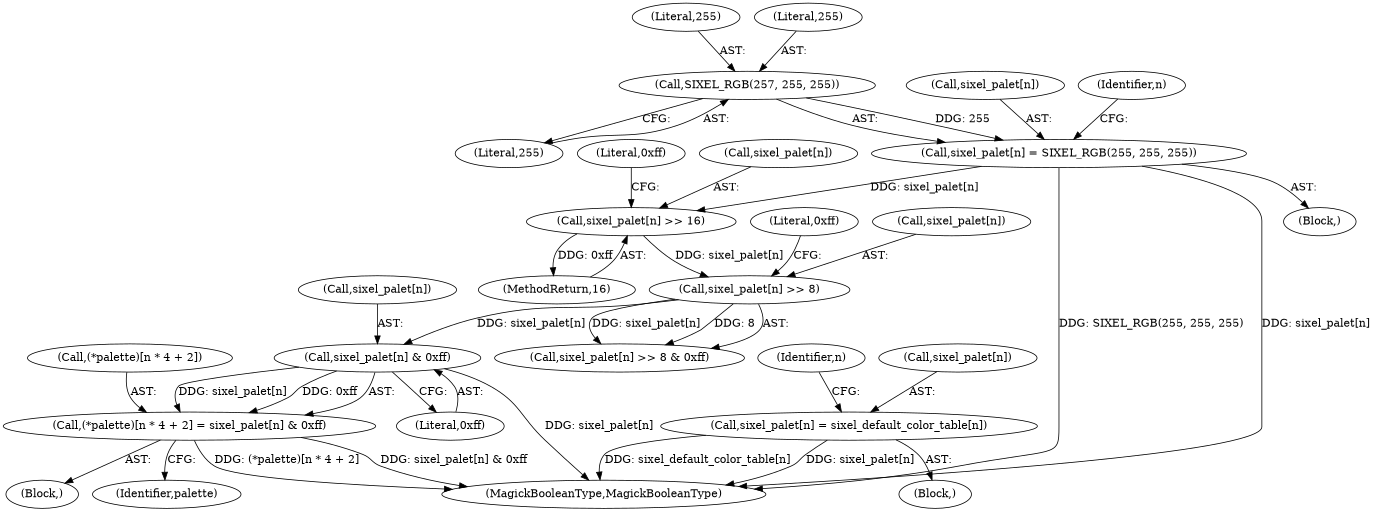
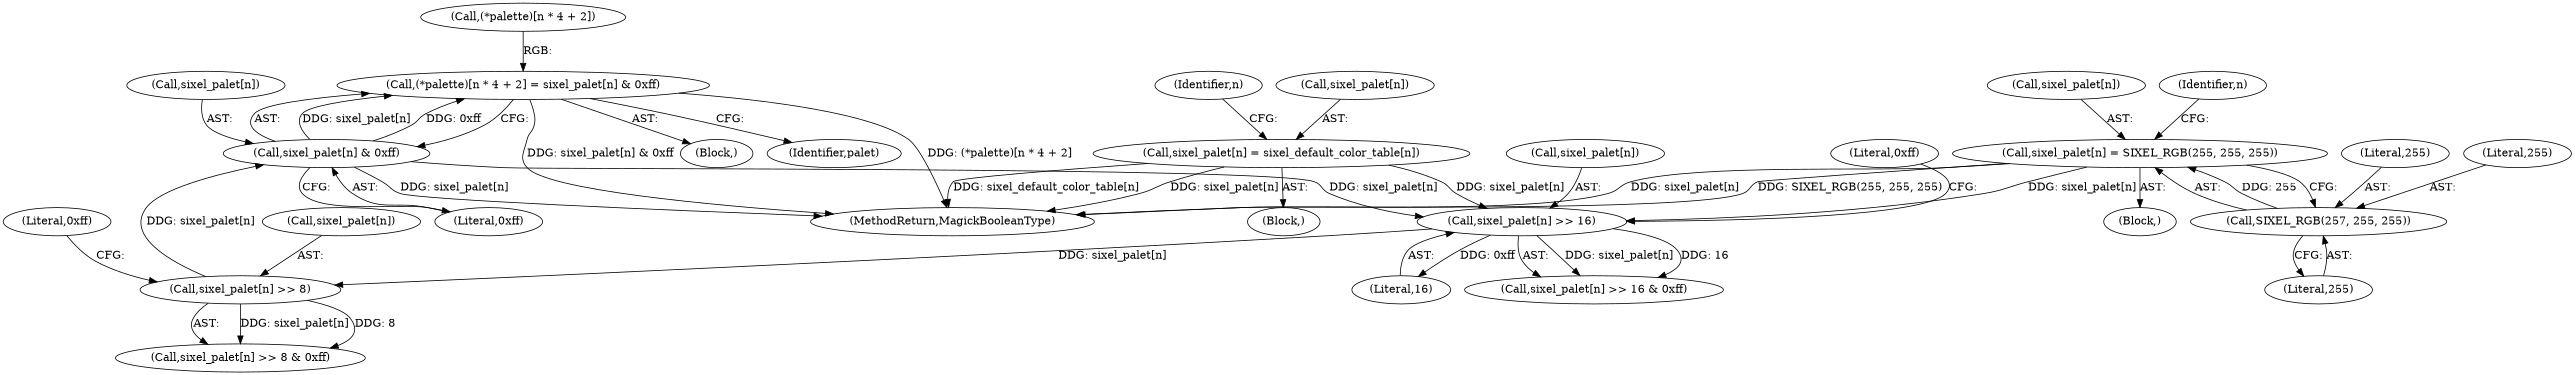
none -> (473, 130)
none -> (917, 170)
none -> (2285, 174)
none -> (1437, 180)
(557, 290) -> (1401, 290)
none -> (1594, 290)
(146, 392) -> (540, 51)
(167, 494) -> (834, 154)
(604, 494) -> (952, 222)
